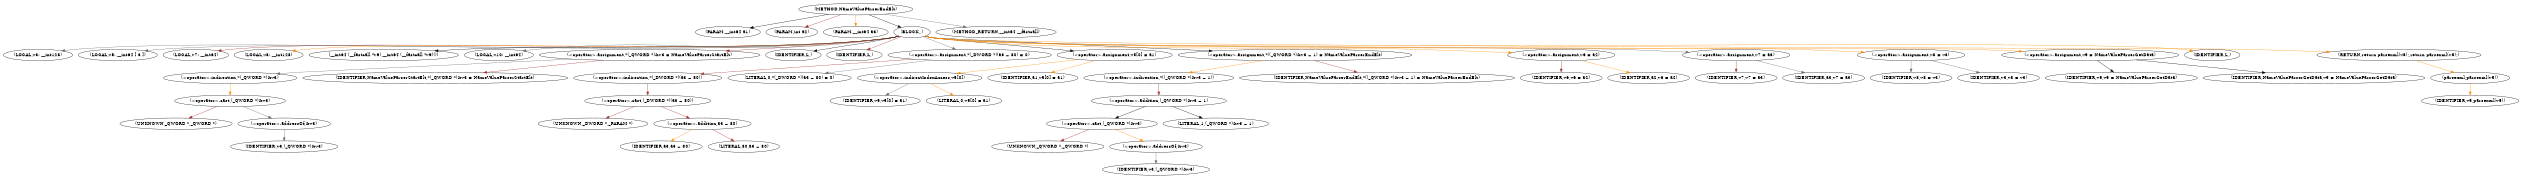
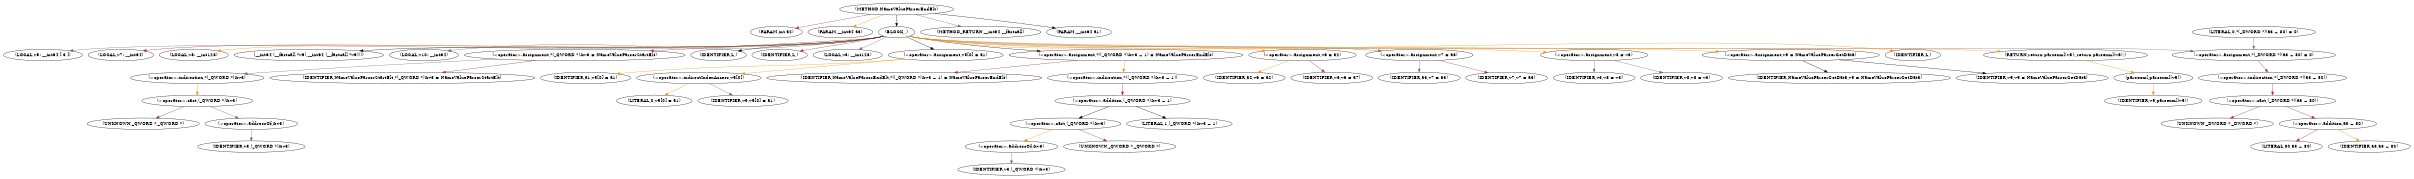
(880, 66) -> (2254, 42)
(1561, 78) -> (1332, 78)
(593, 124) -> (2217, 124)
